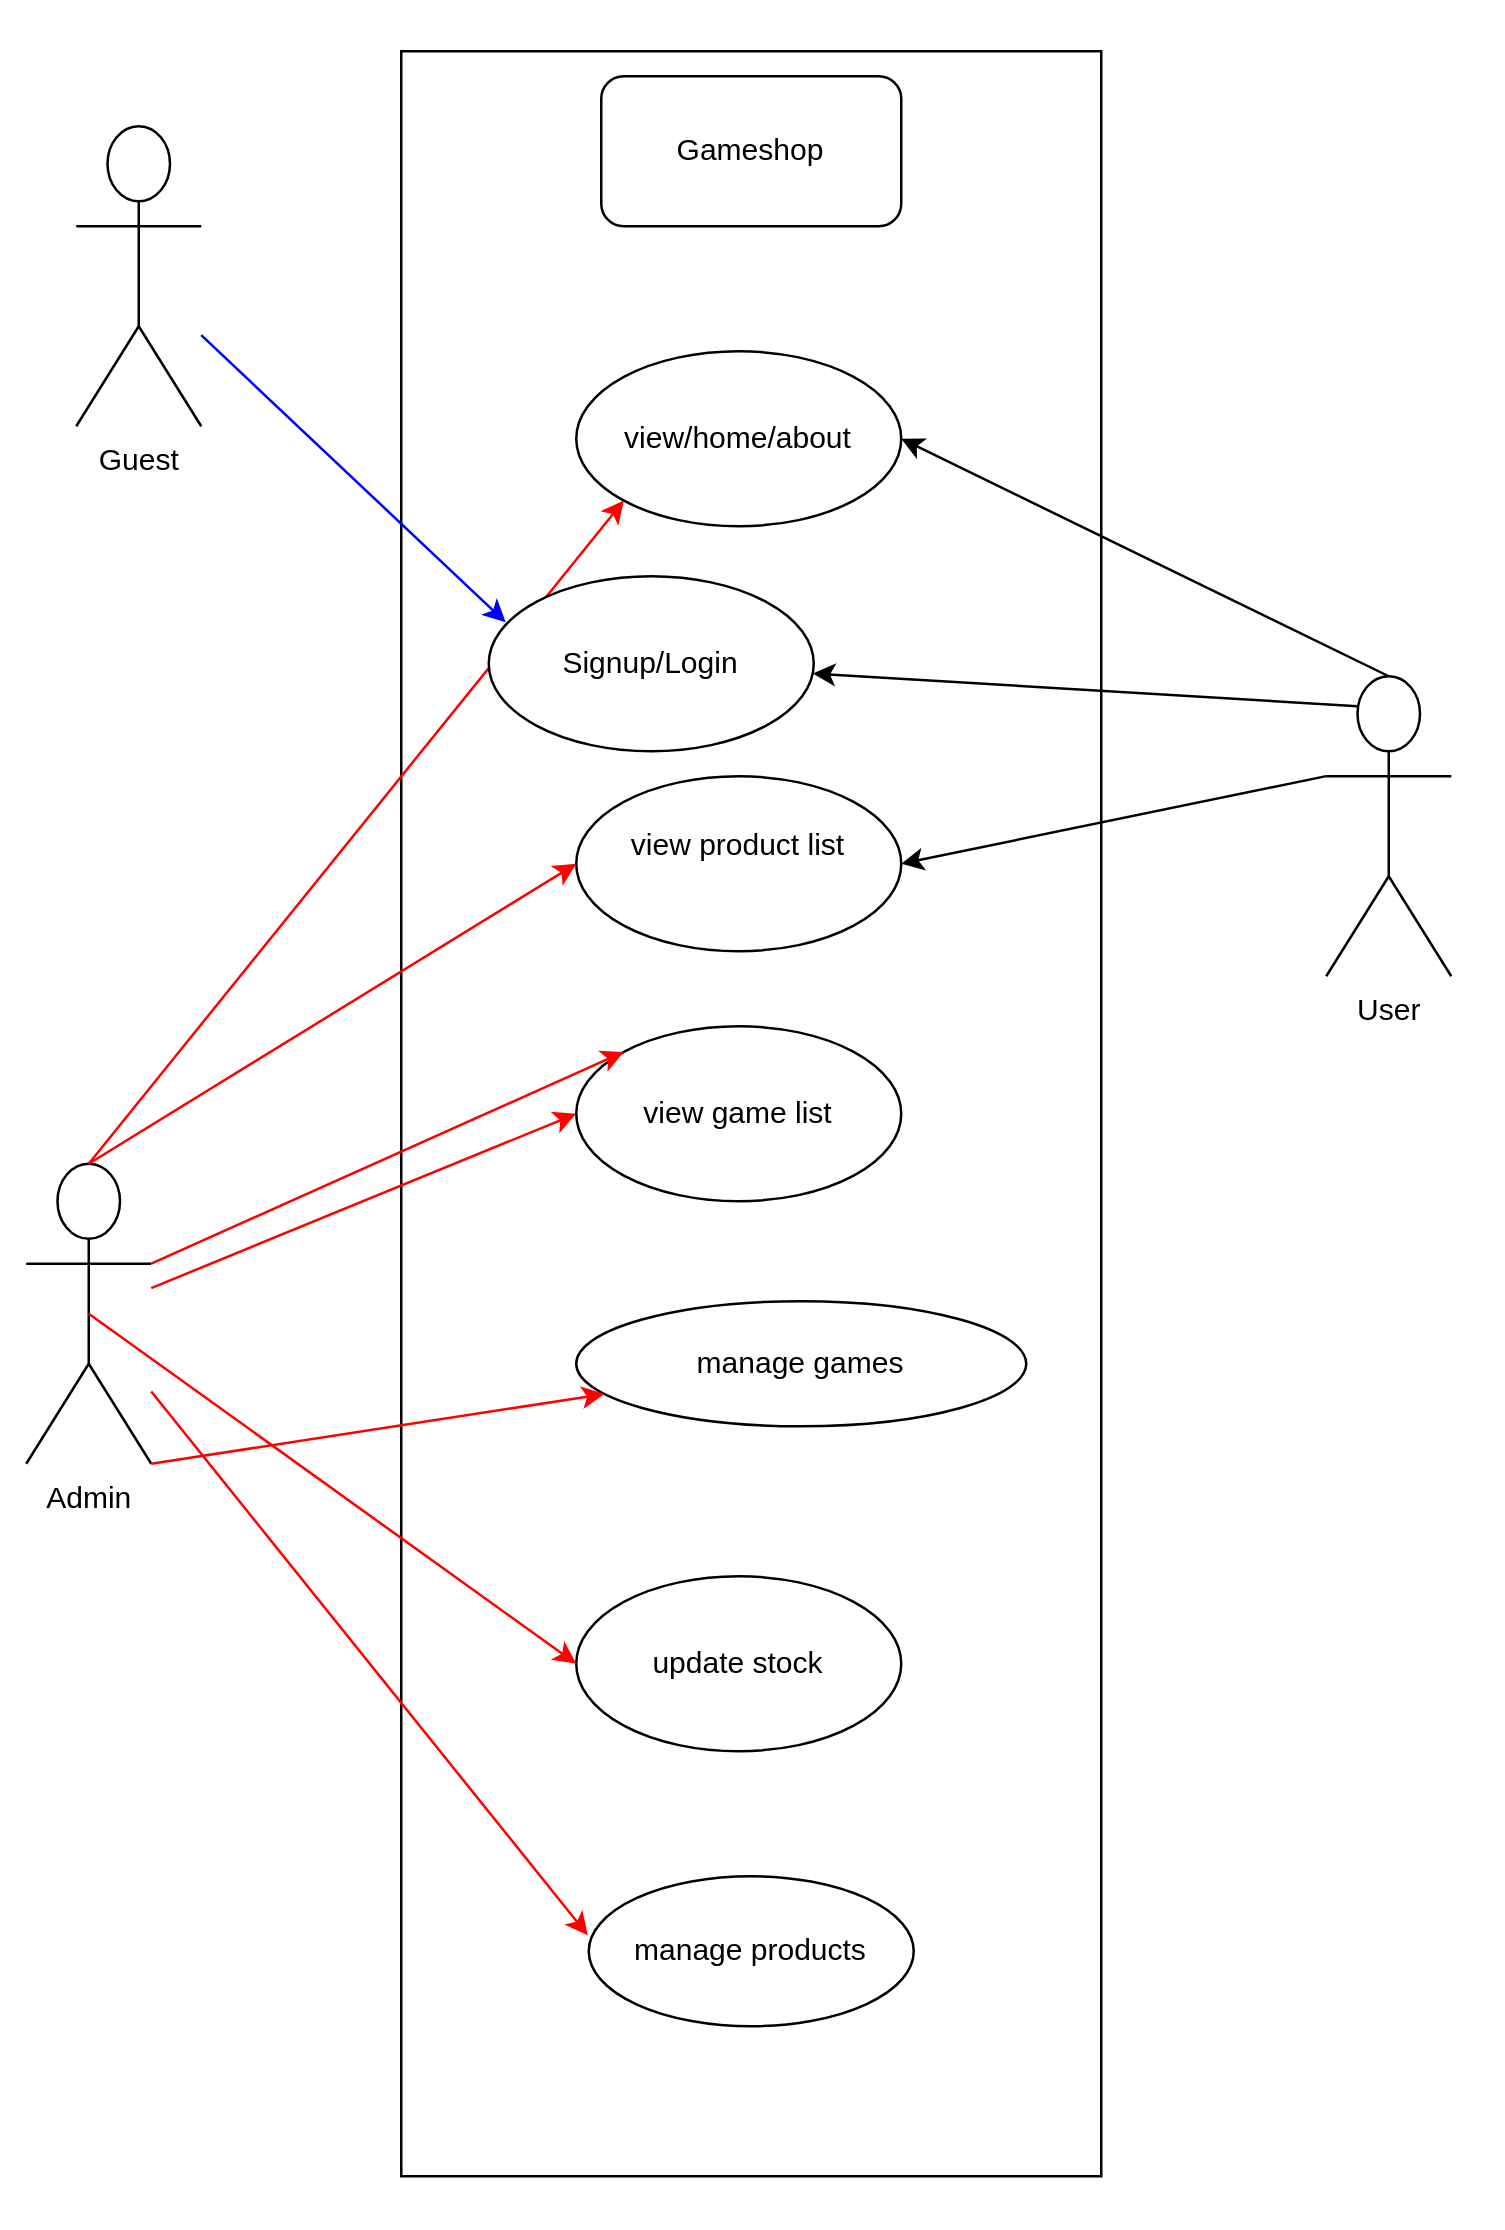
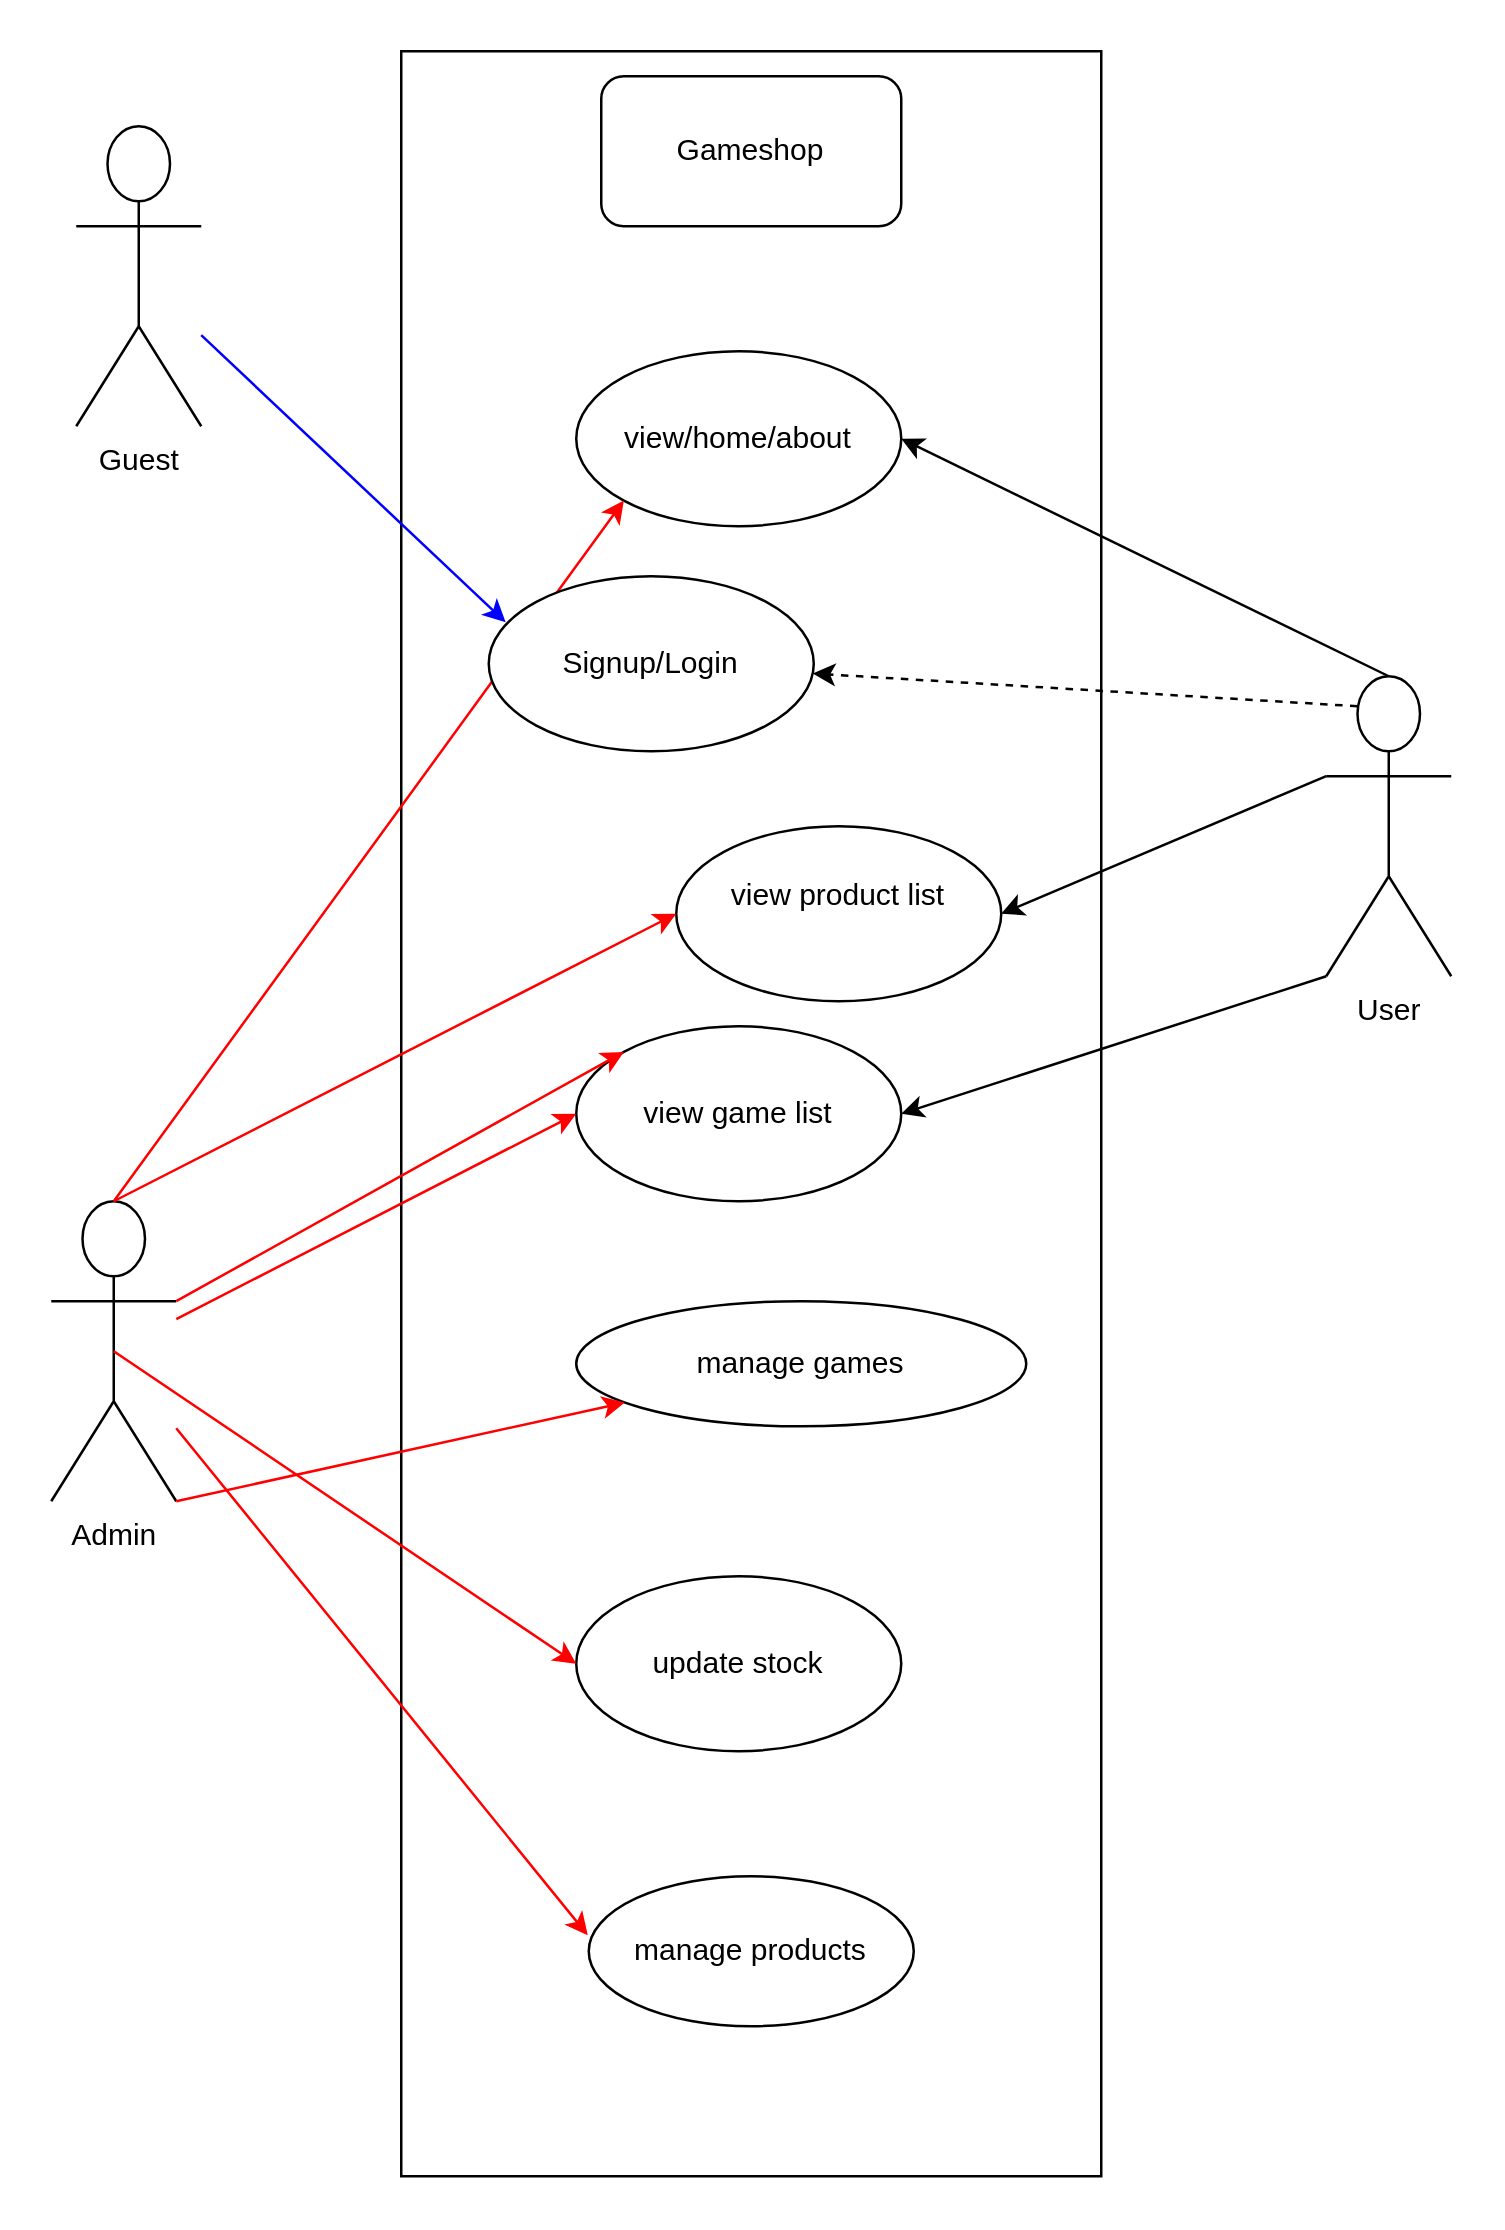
(1091, 690) -> (1091, 690)
(739, 864) -> (839, 914)
none -> (1121, 1043)
(89, 1314) -> (114, 1351)
